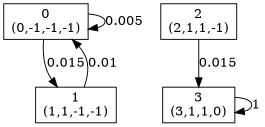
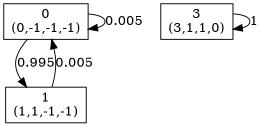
(199, 22) -> none
(66, 63) -> (36, 63)
(103, 63) -> (75, 63)
